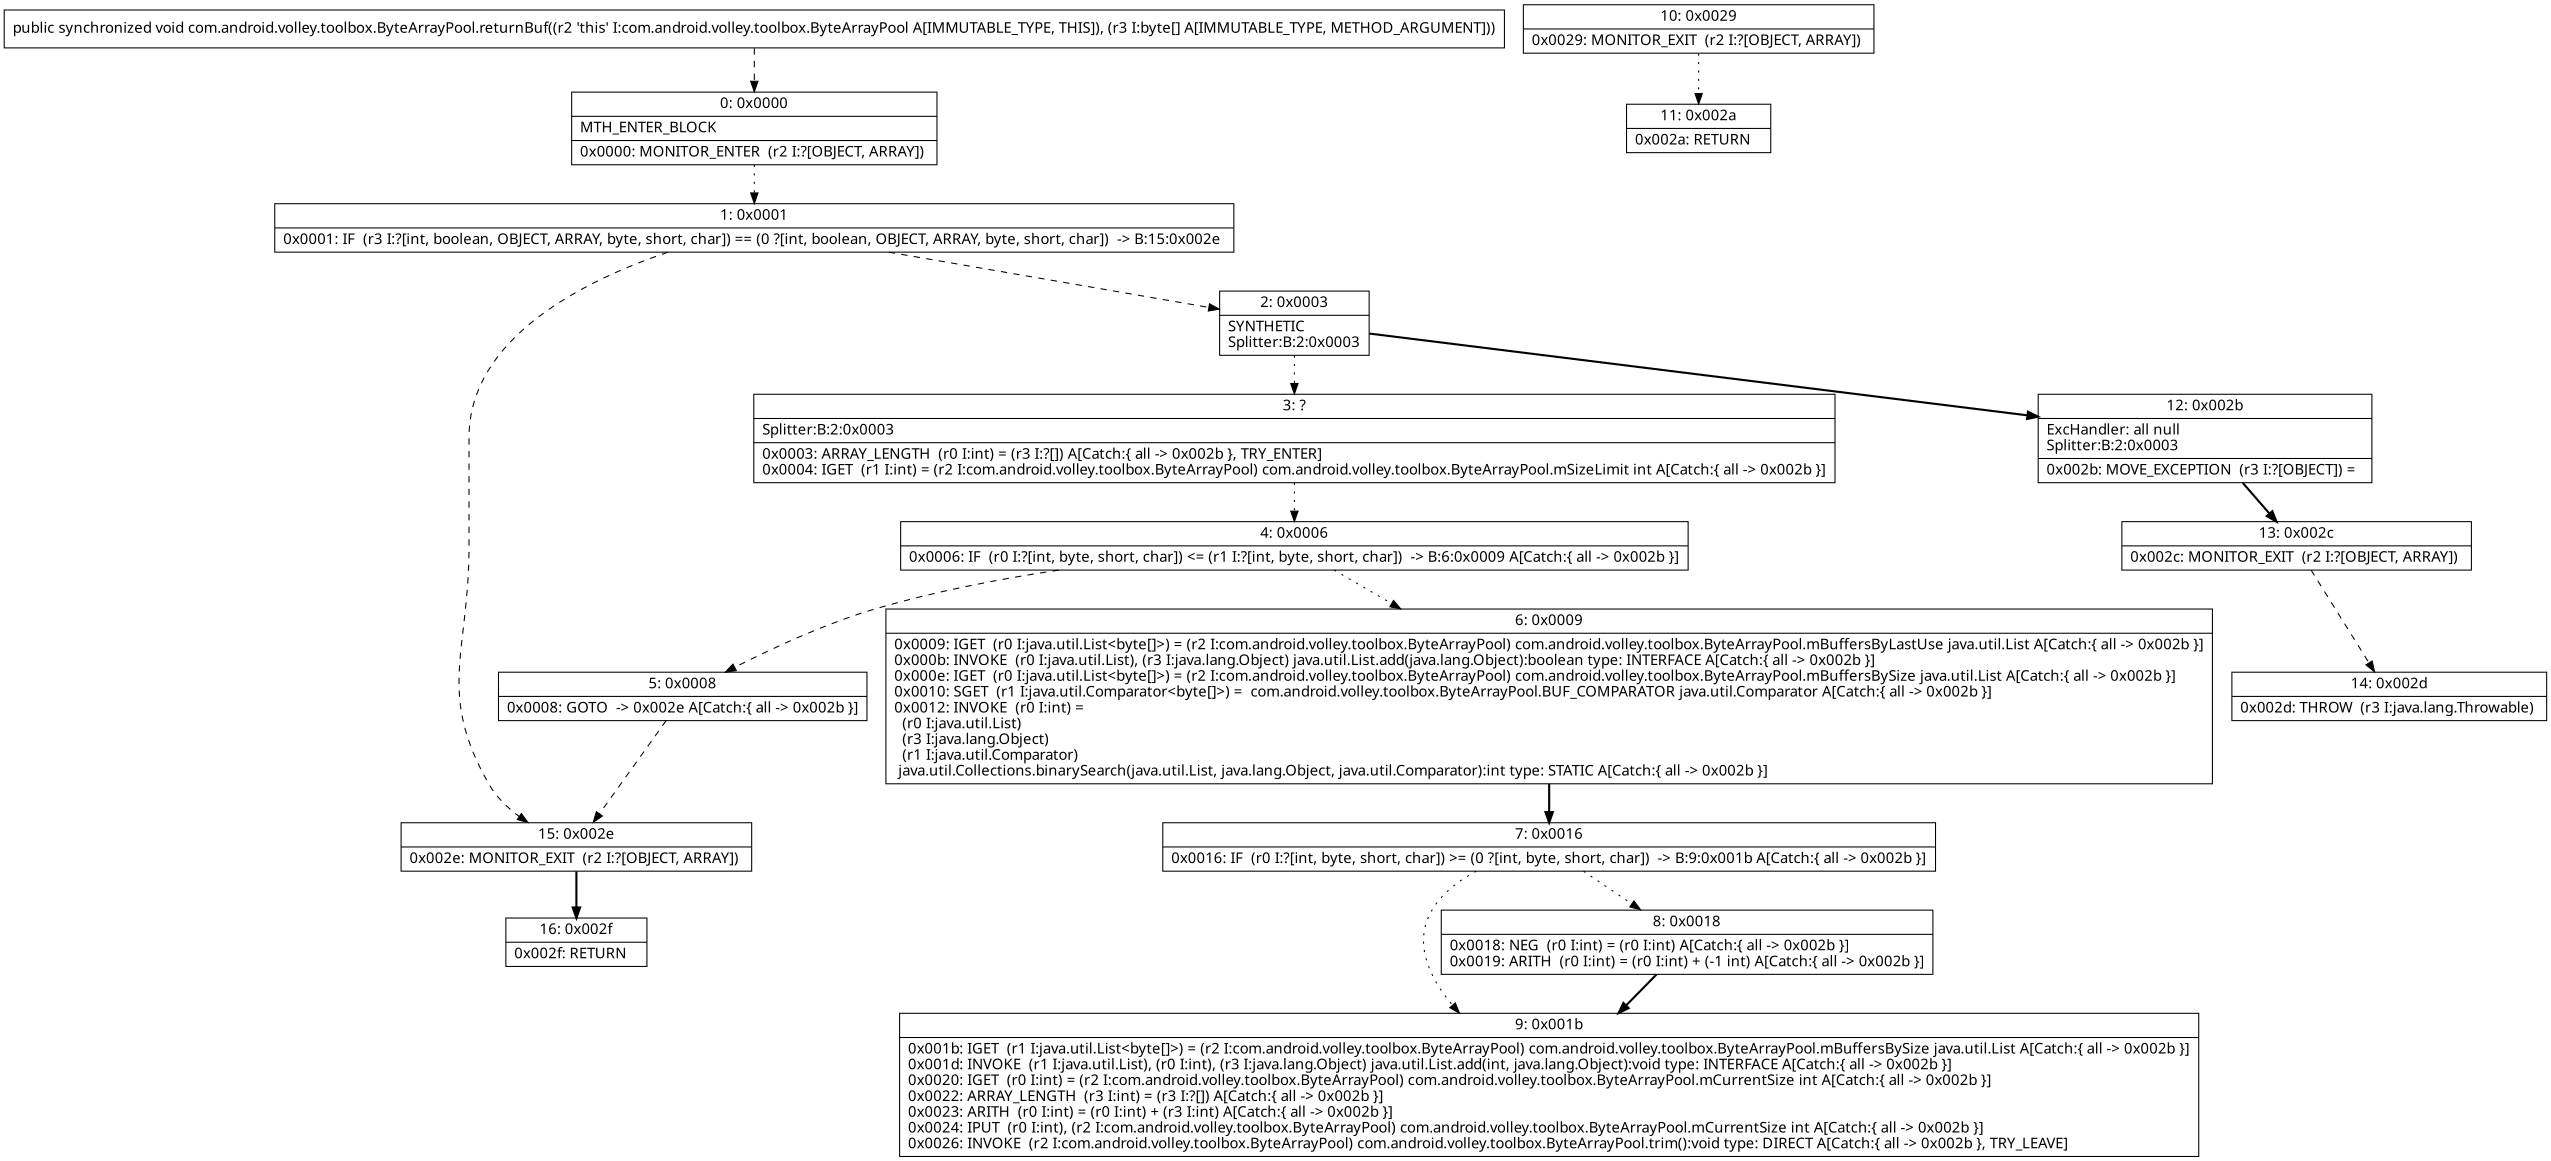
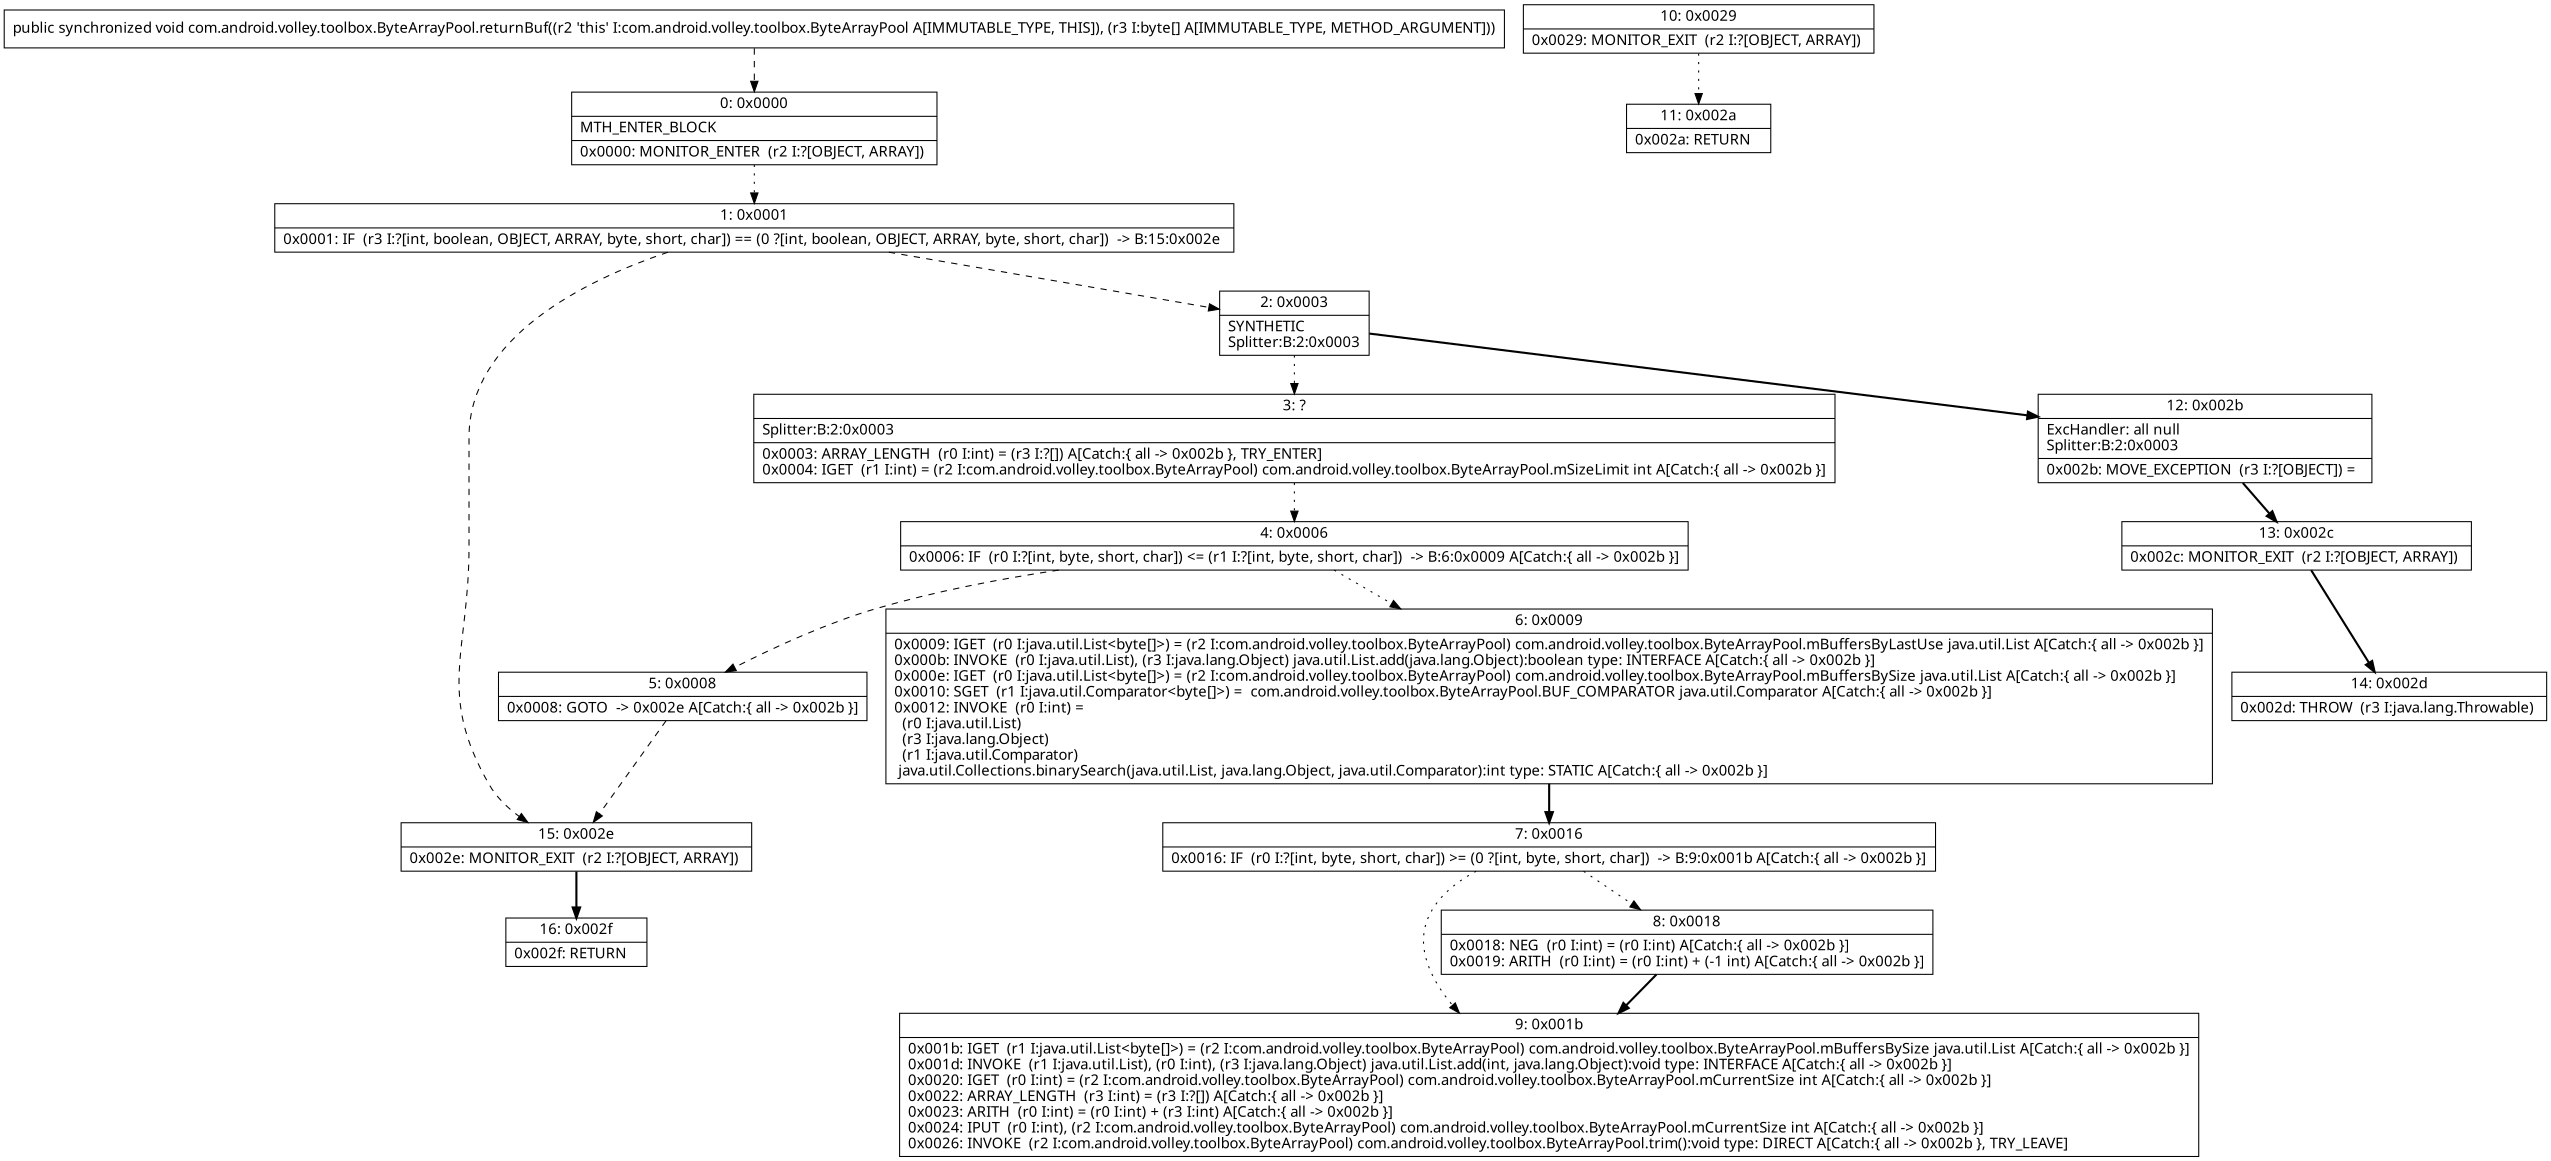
(2340, 616) -> (2340, 616)
